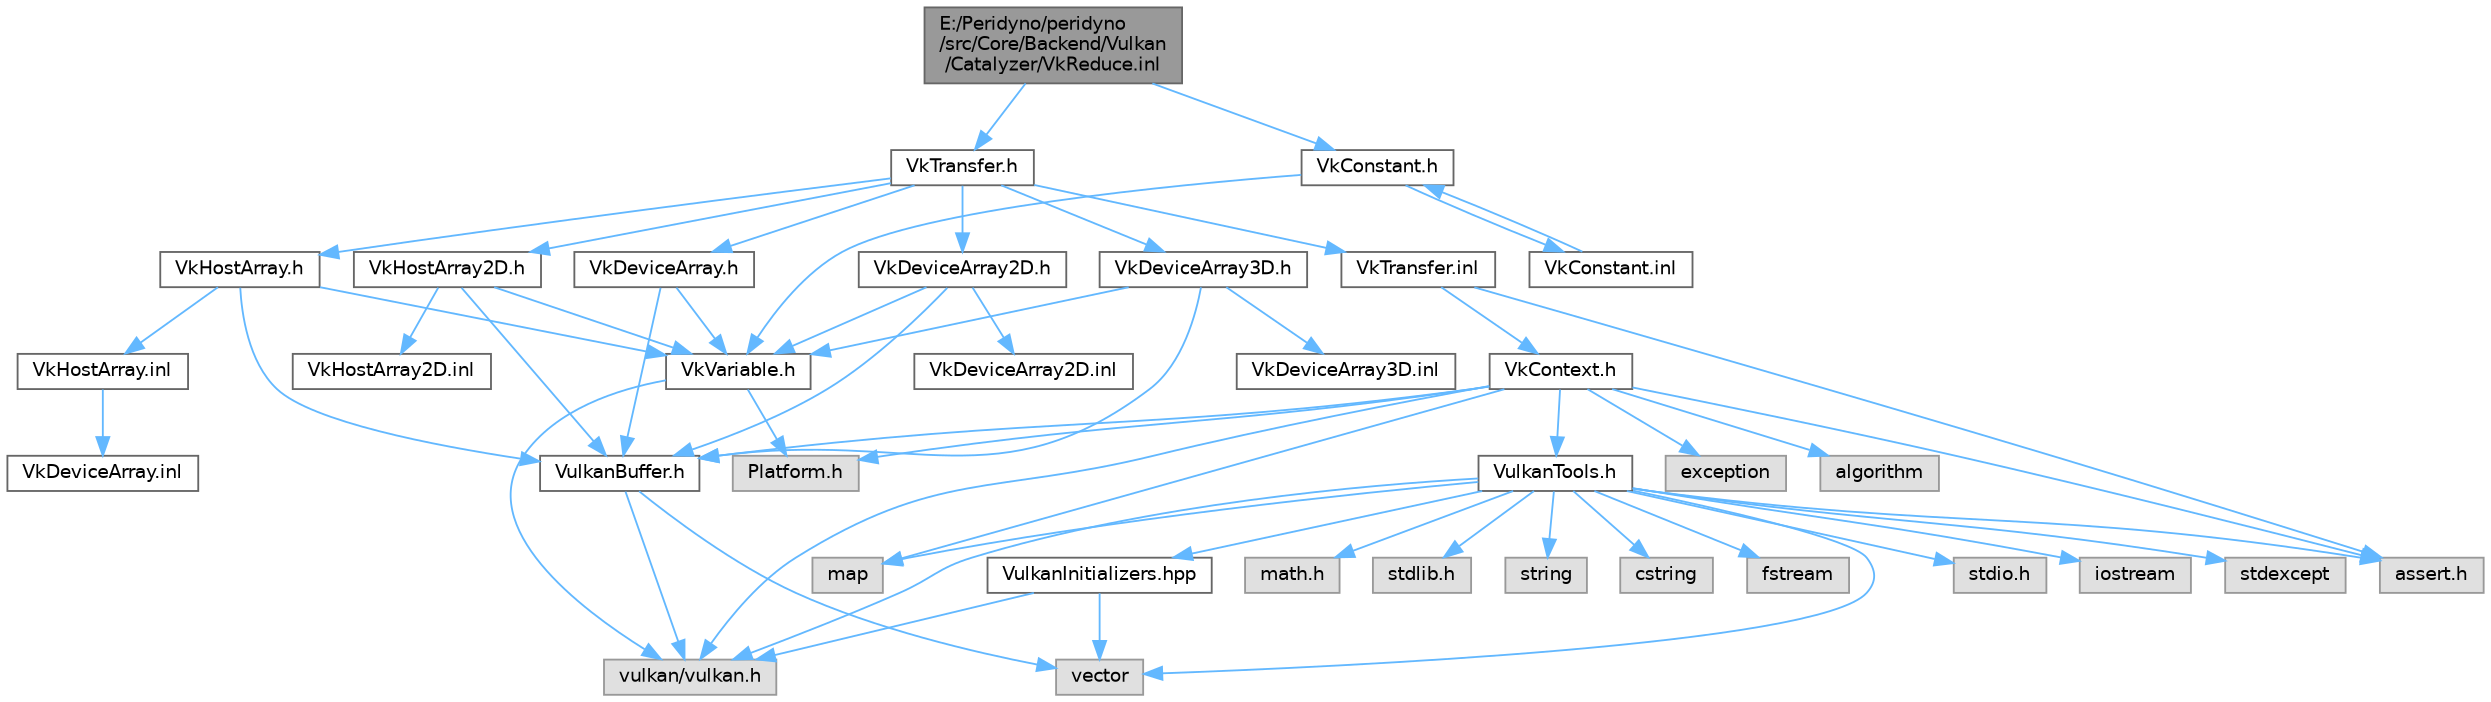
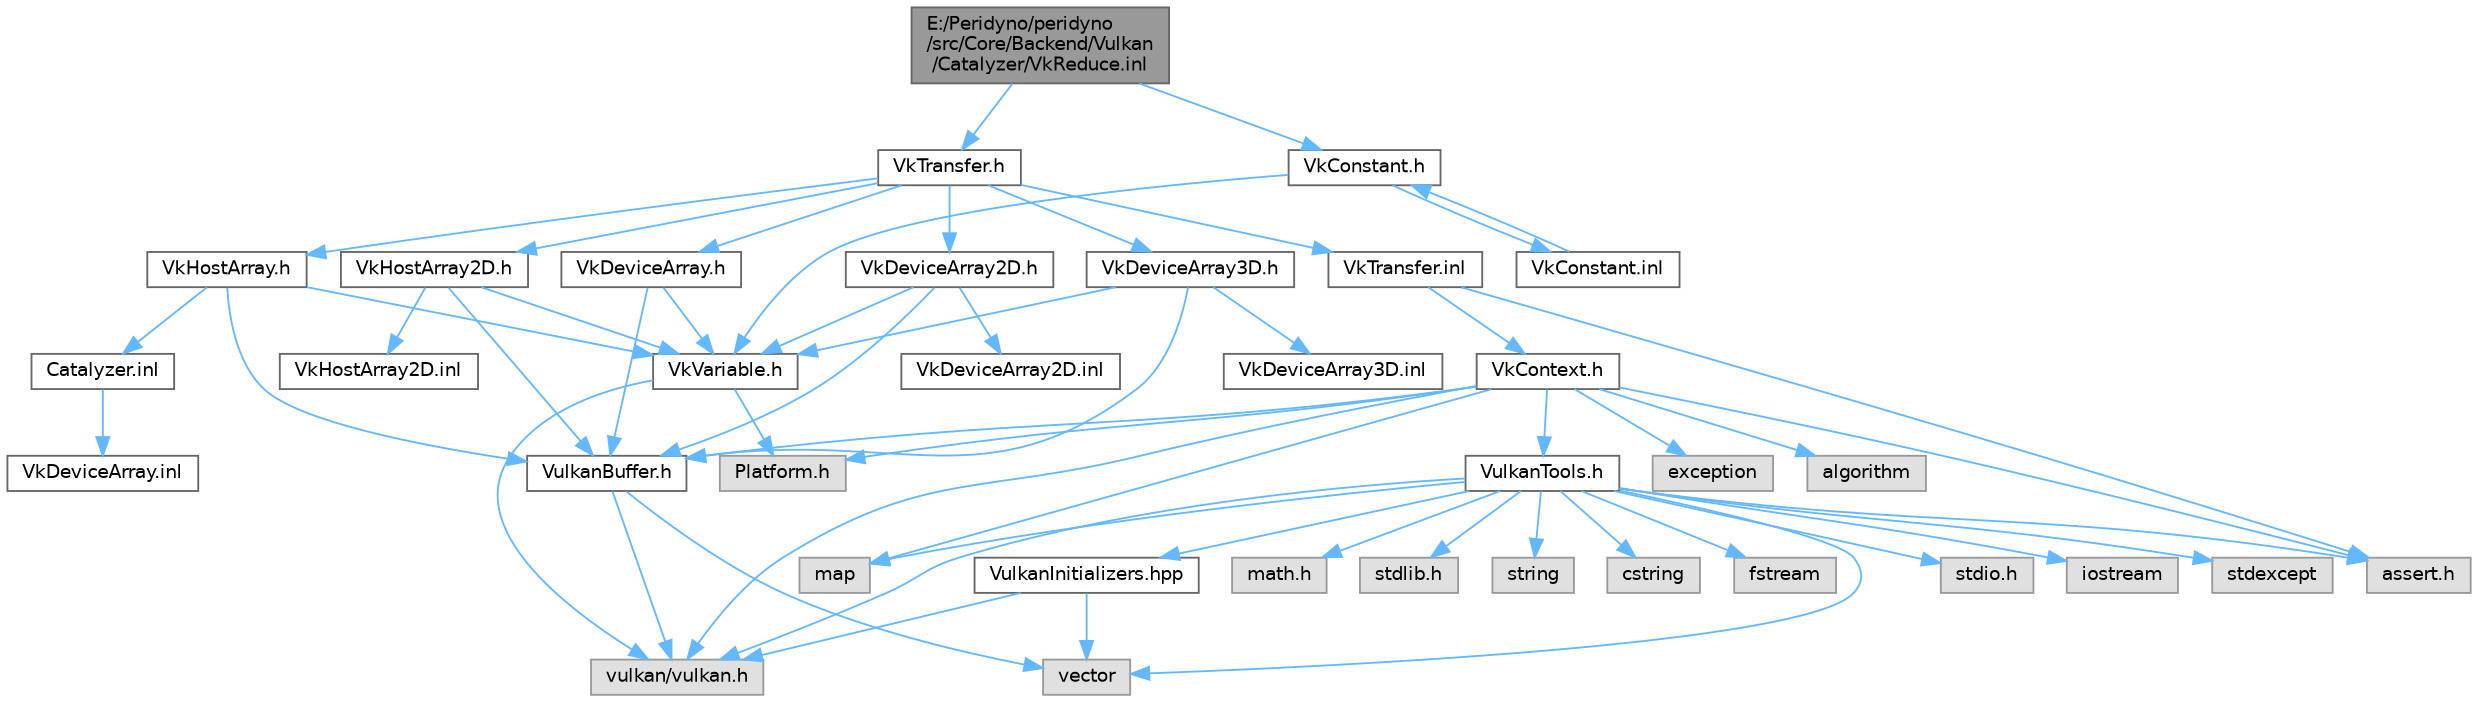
(103, 371) -> (103, 371)
